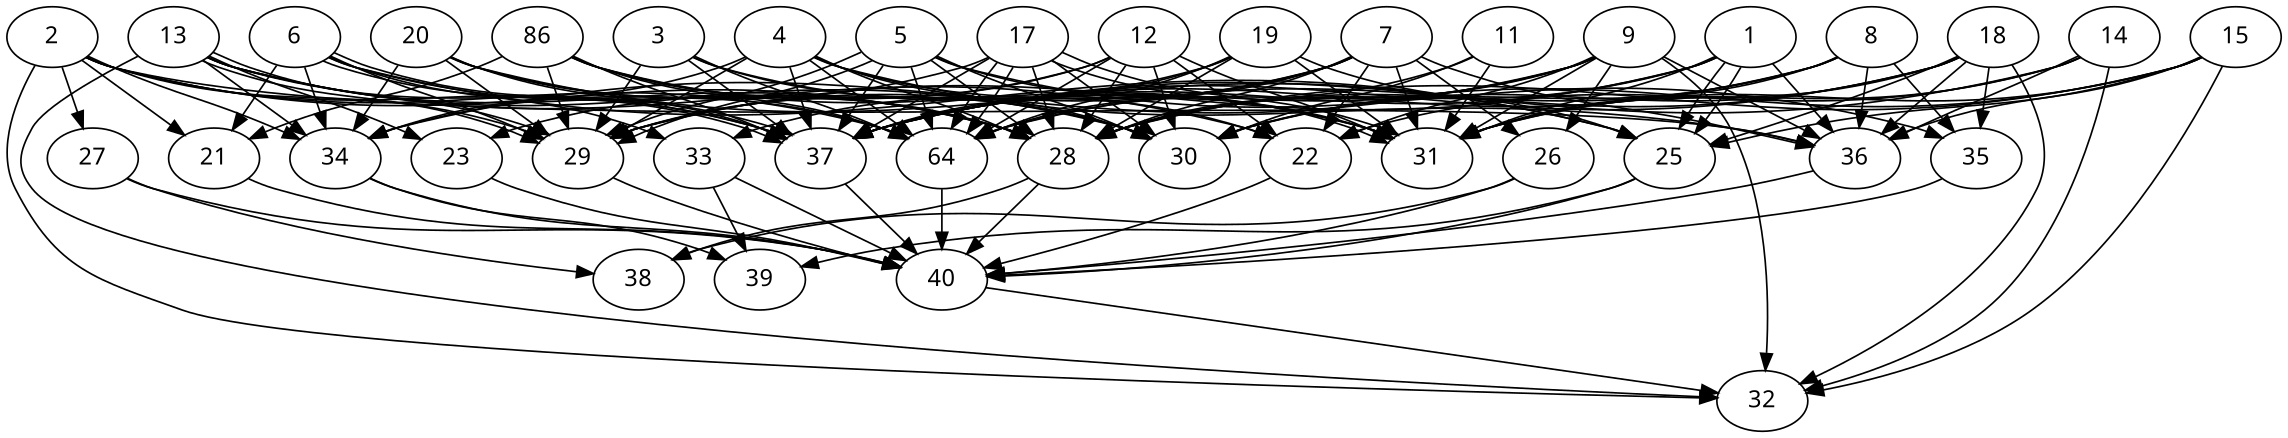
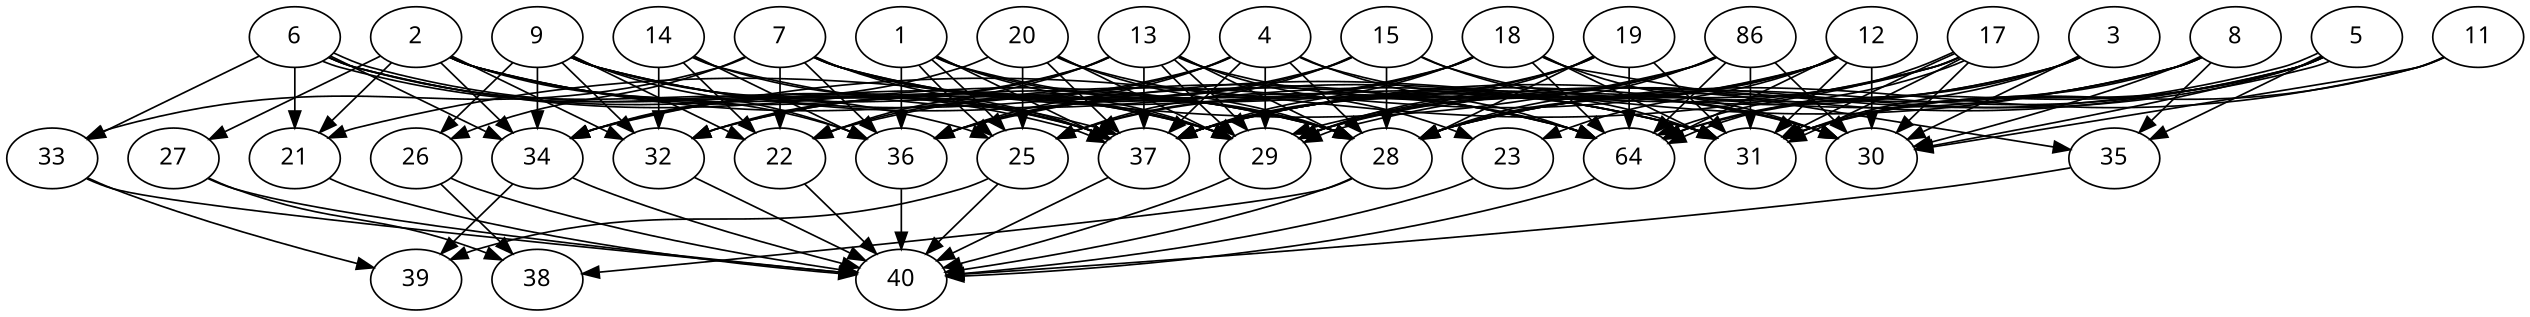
none -> (1517, 98)
(1343, 339) -> (757, 208)
